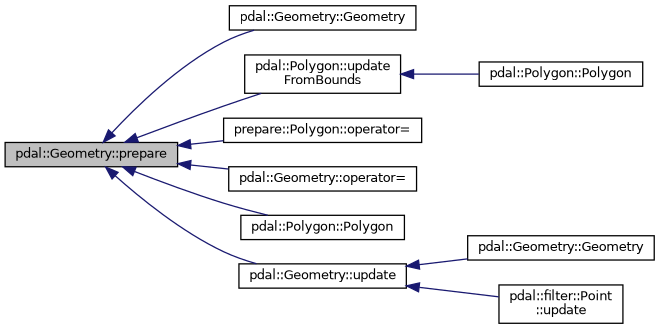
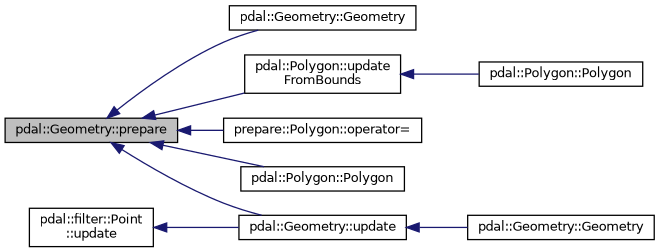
(323, 179) -> none
(459, 292) -> (203, 227)
